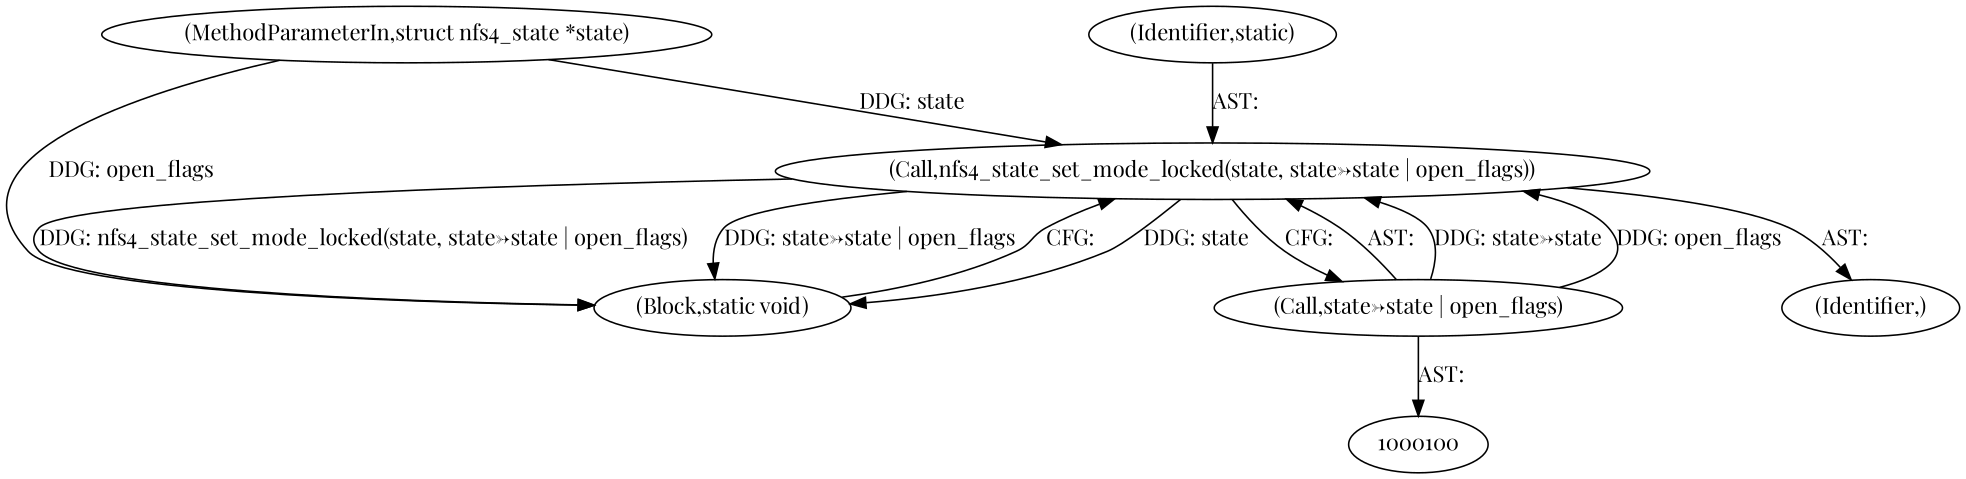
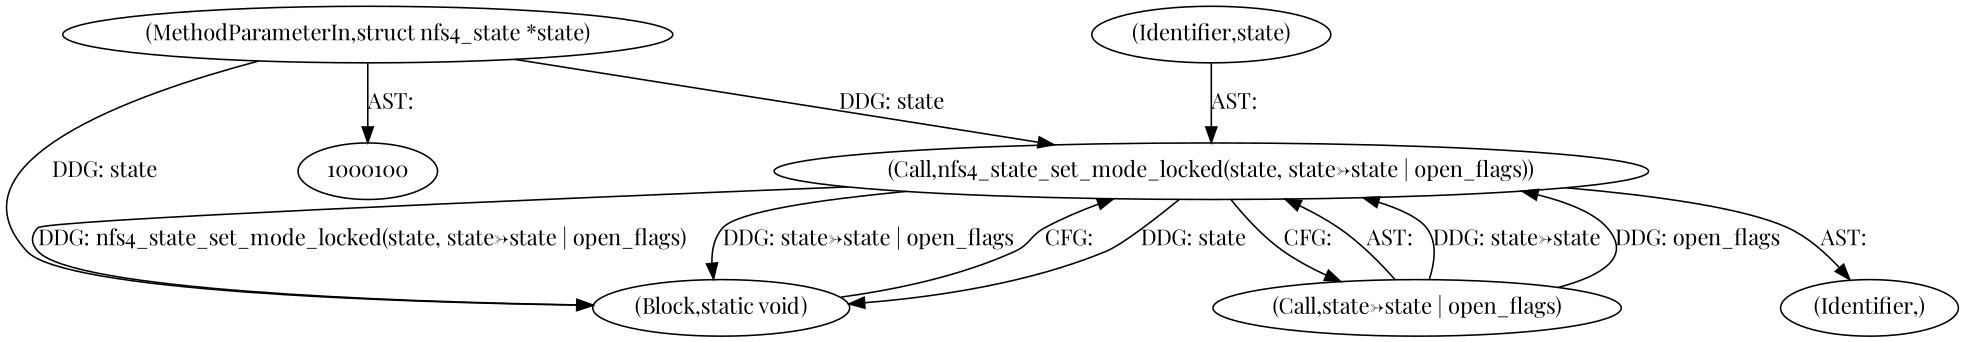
(1213, 35) -> (1211, 35)
(132, 171) -> (105, 171)
(1418, 368) -> (368, 95)
